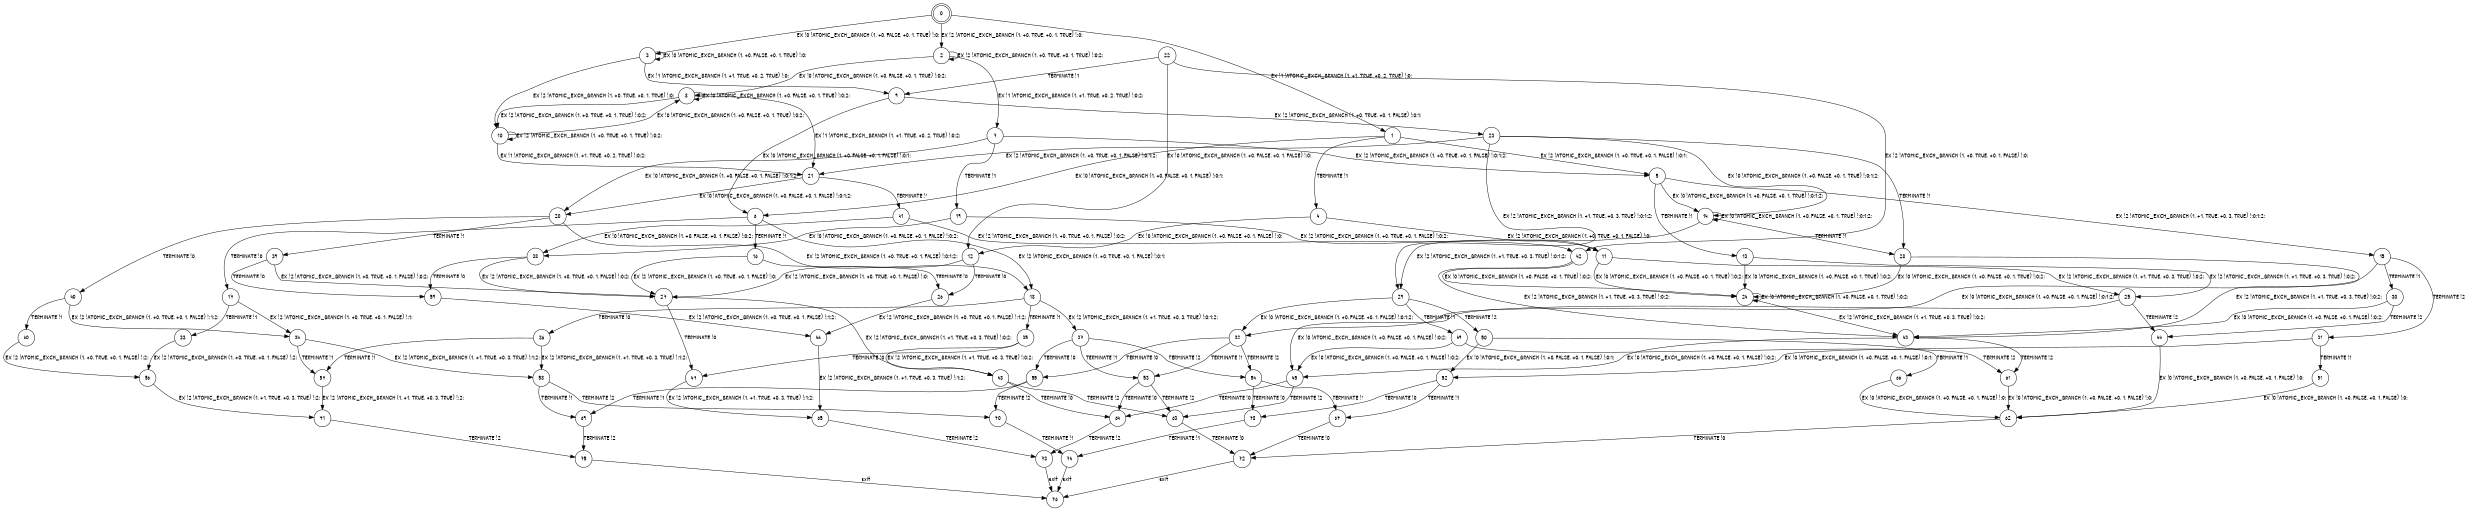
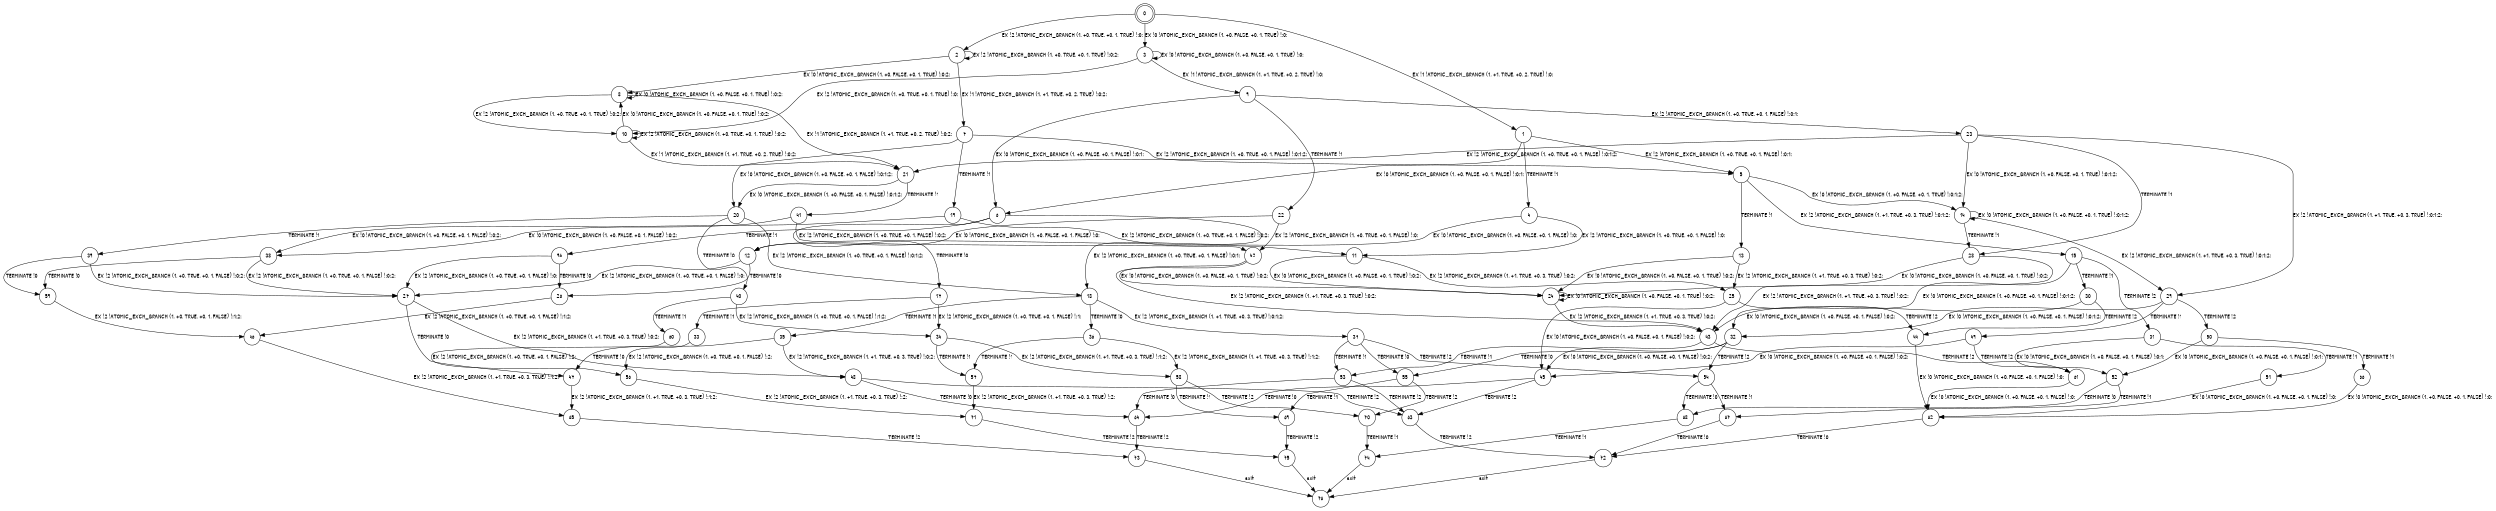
(1034, 75) -> (1305, 147)
(755, 257) -> (560, 256)
(1253, 418) -> (1685, 418)
(1228, 438) -> (1456, 438)
